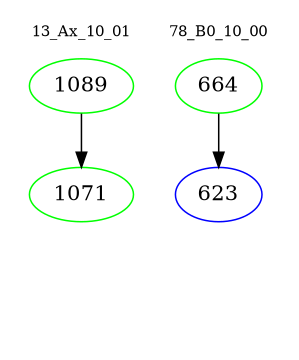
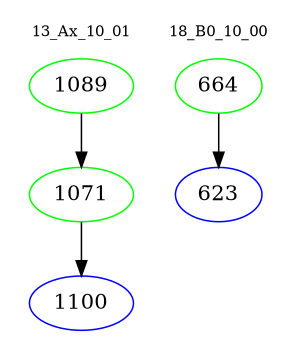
(219, 32) -> (219, 32)
none -> (81, 303)
